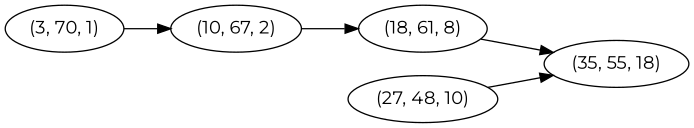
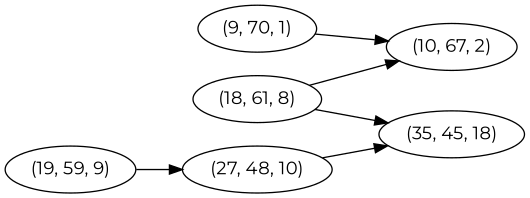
(65, 29) -> (257, 29)
(323, 29) -> (348, 75)
(617, 64) -> (452, 134)
none -> (70, 170)
